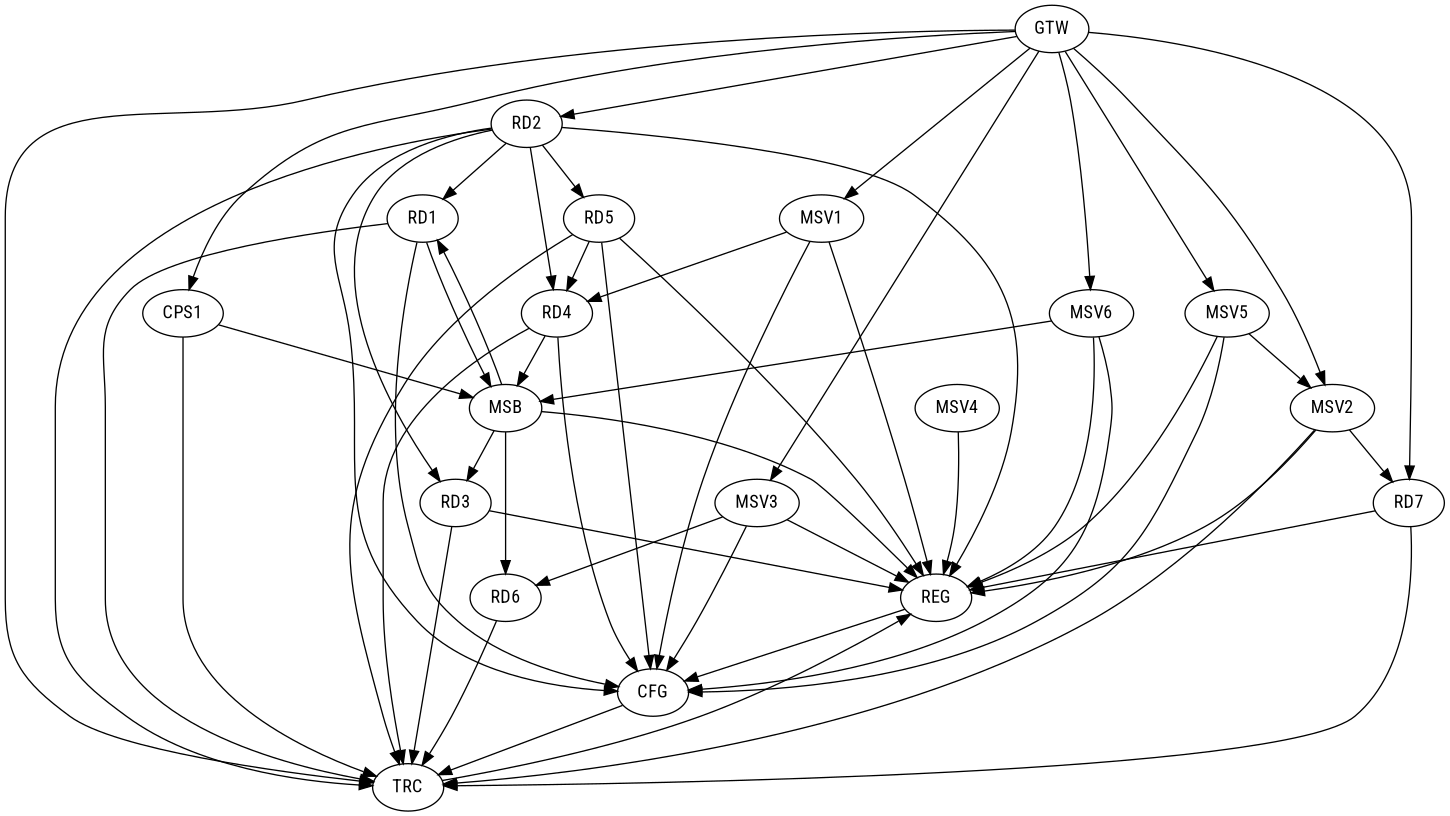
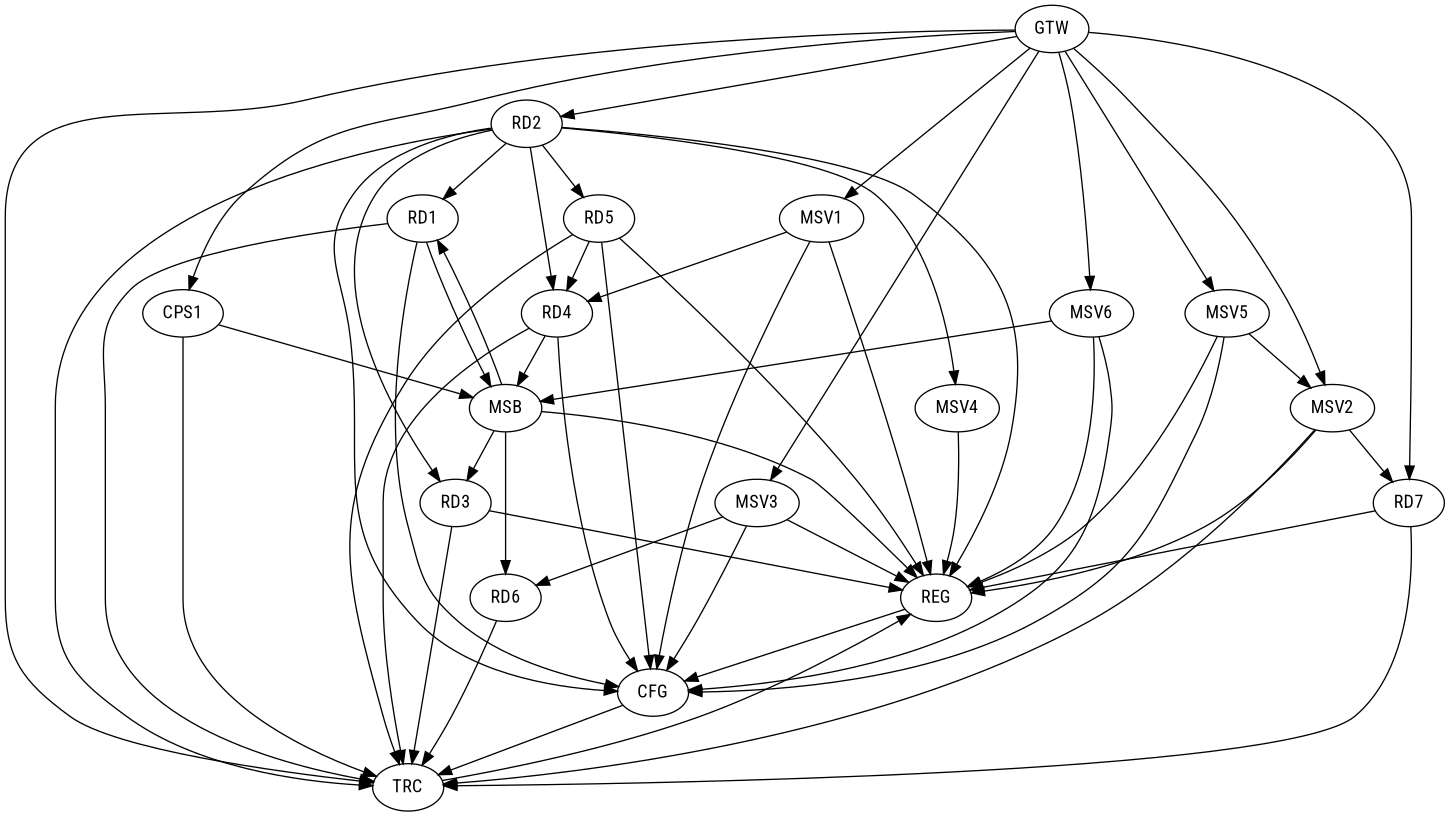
none -> (830, 173)
